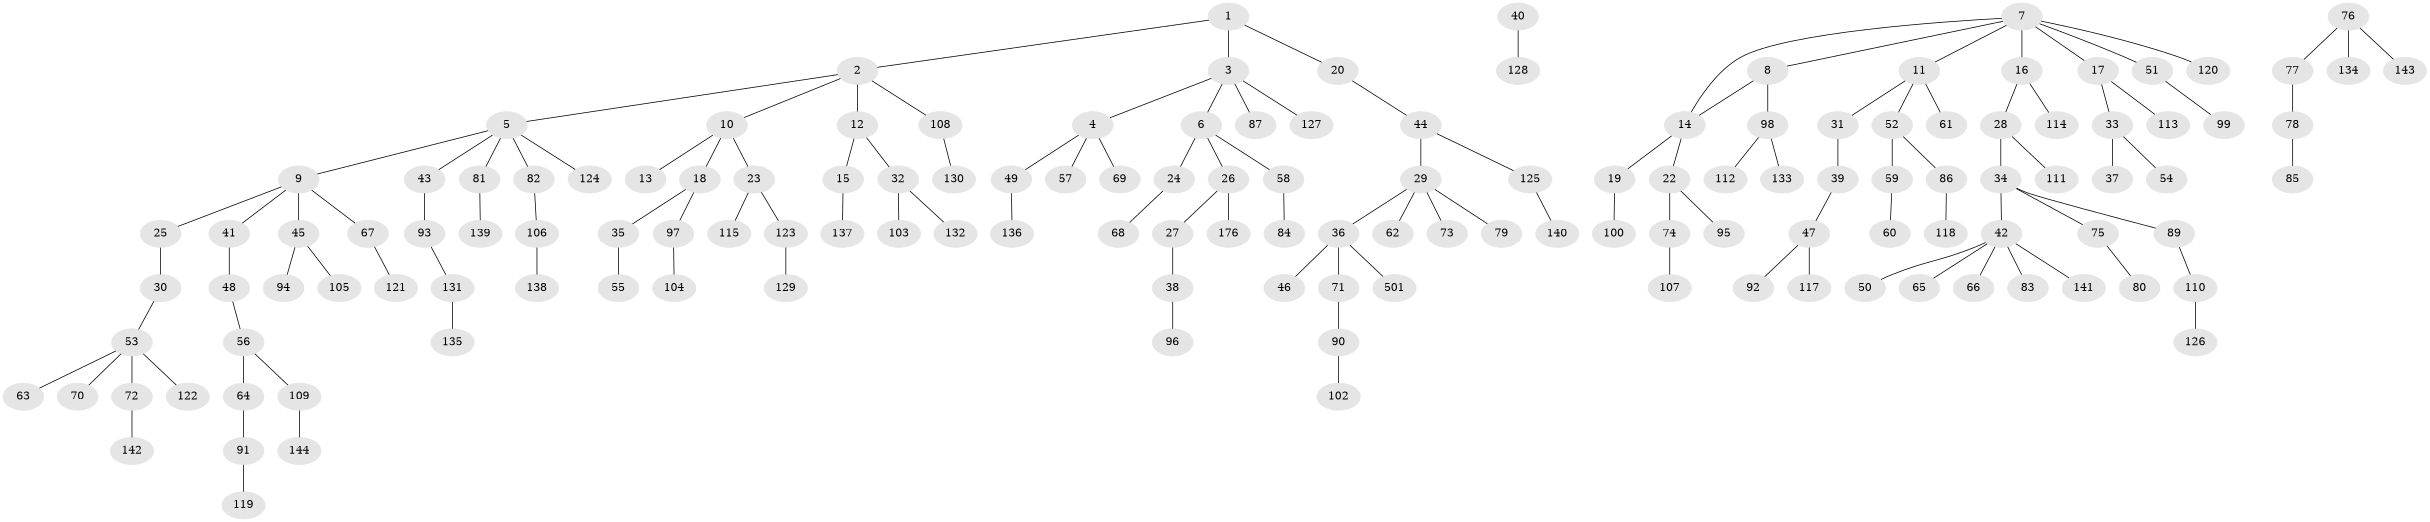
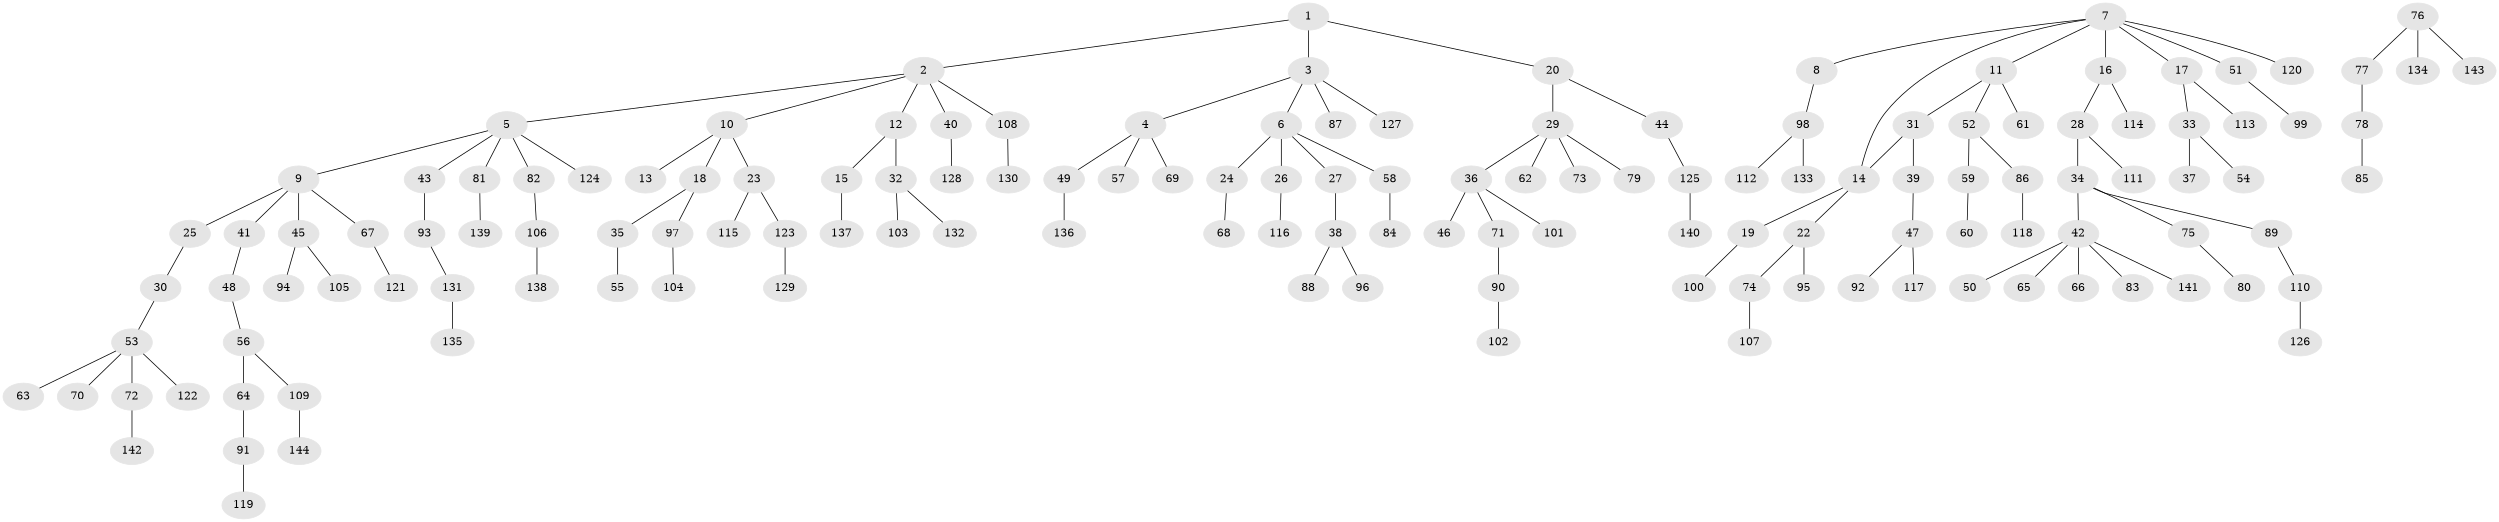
none -> (937, 98)
(1726, 98) -> (1886, 152)
(1421, 152) -> (1553, 98)
(1201, 207) -> (1308, 152)
(1229, 234) -> (1280, 234)
none -> (1308, 288)
(1394, 288) -> (1554, 234)
